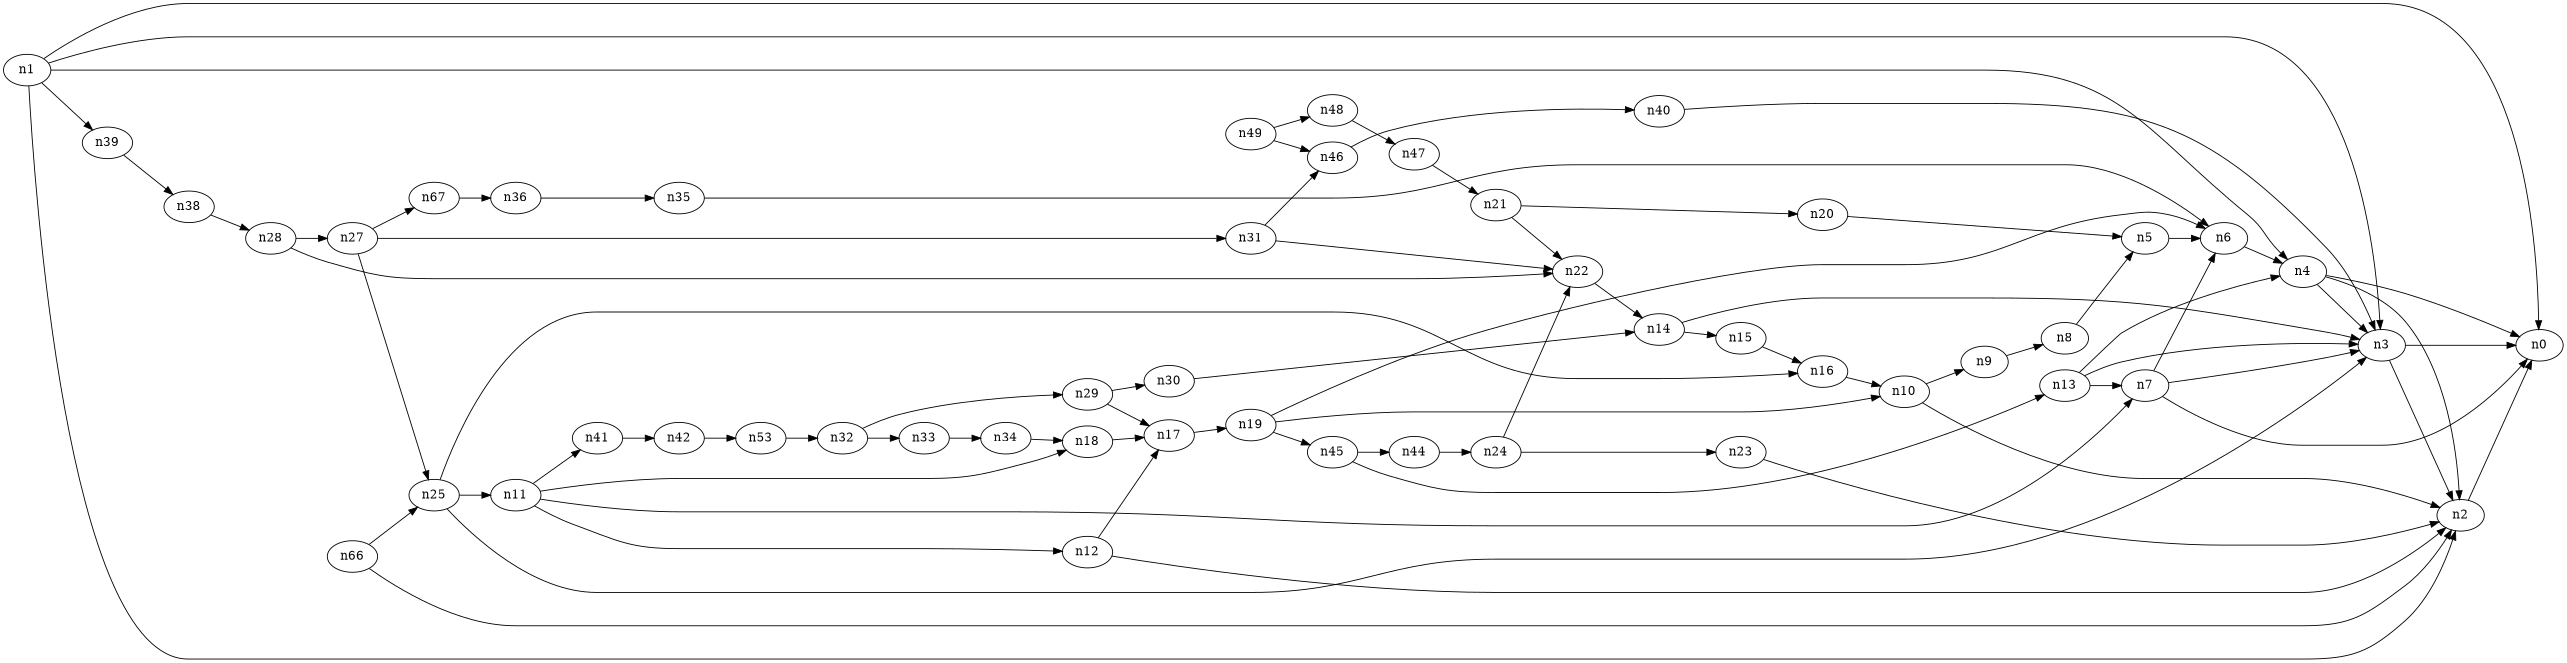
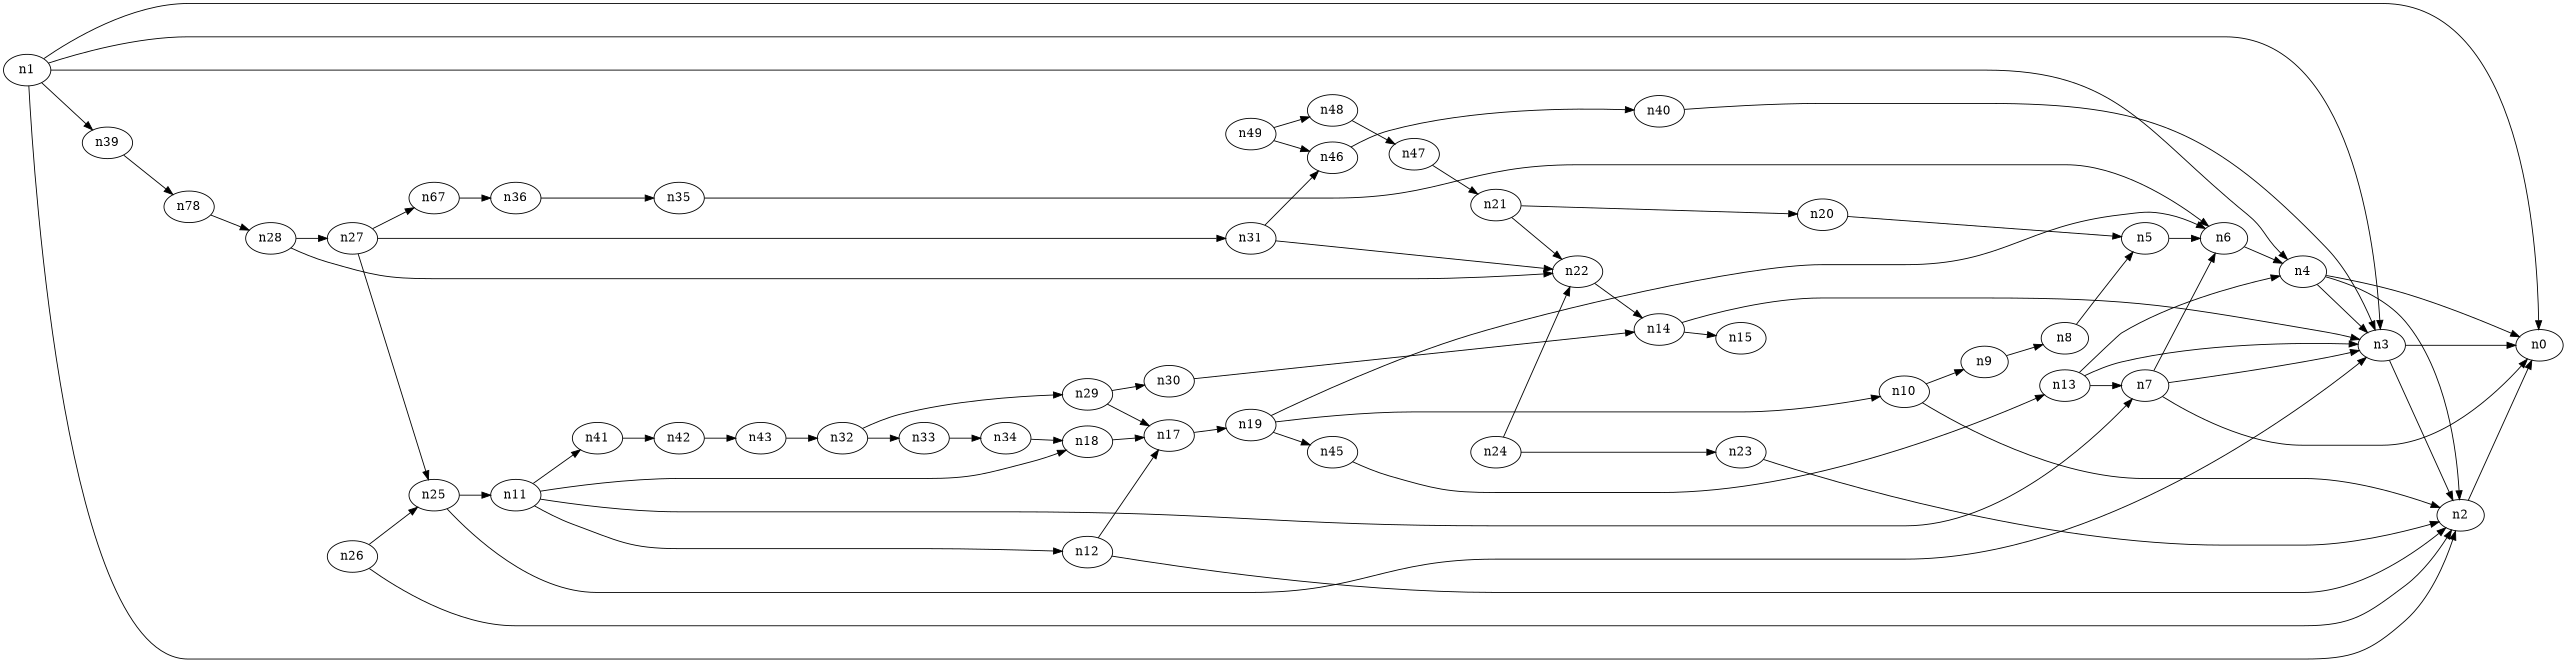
(189, 207) -> (189, 207)
(1823, 372) -> none
(761, 438) -> (761, 438)
(1414, 452) -> none
(352, 557) -> (352, 557)
